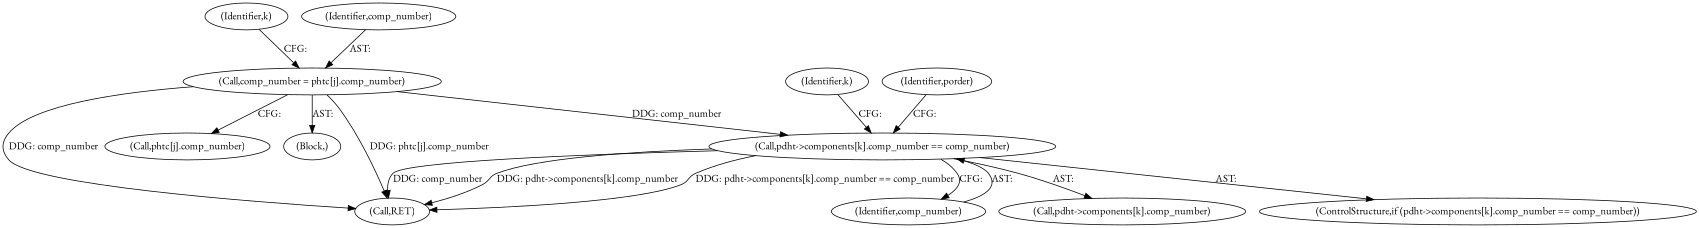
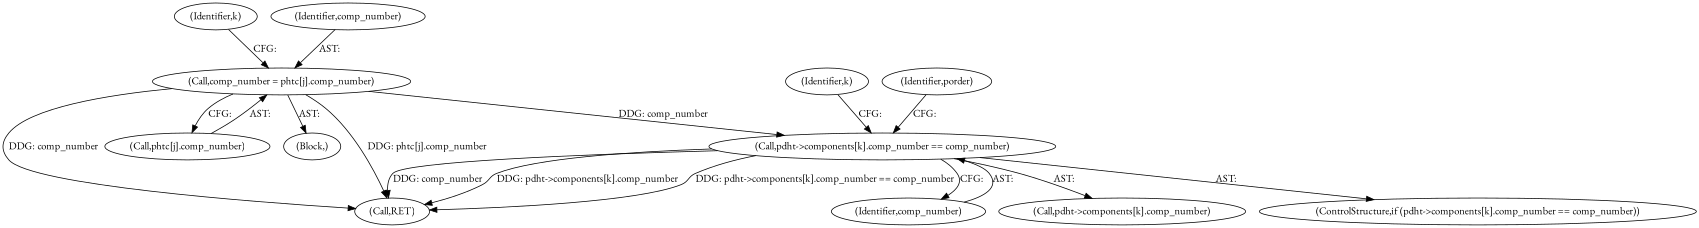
none -> (237, 118)
